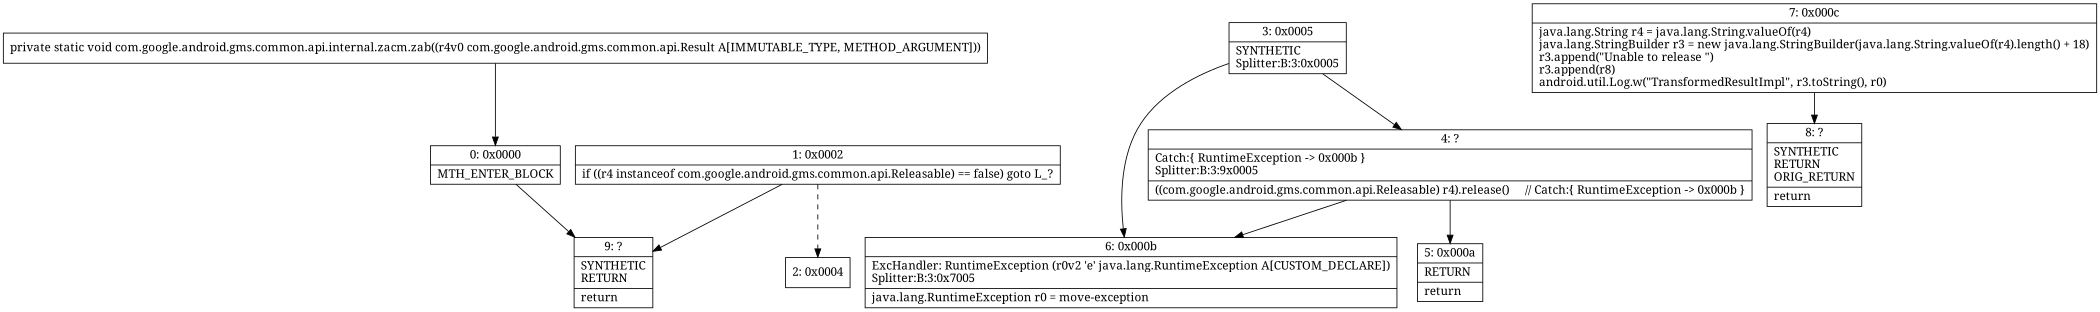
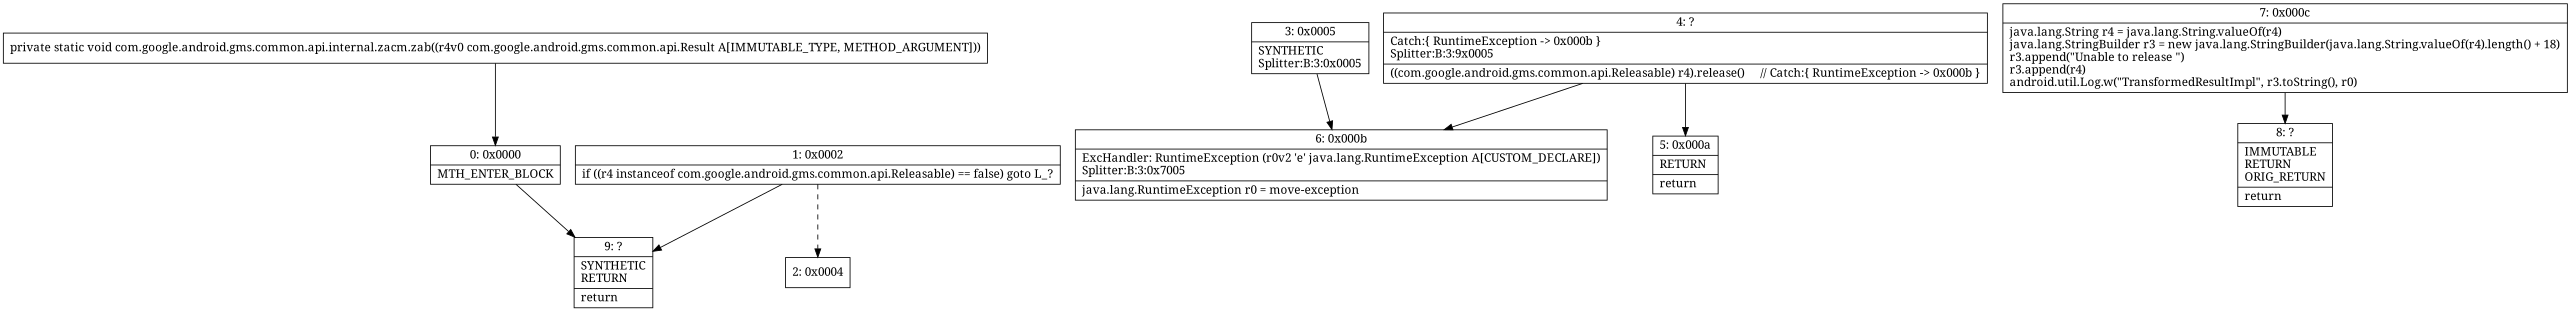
(1577, 70) -> (2048, 70)
(1359, 99) -> none
(1806, 152) -> (2281, 152)
